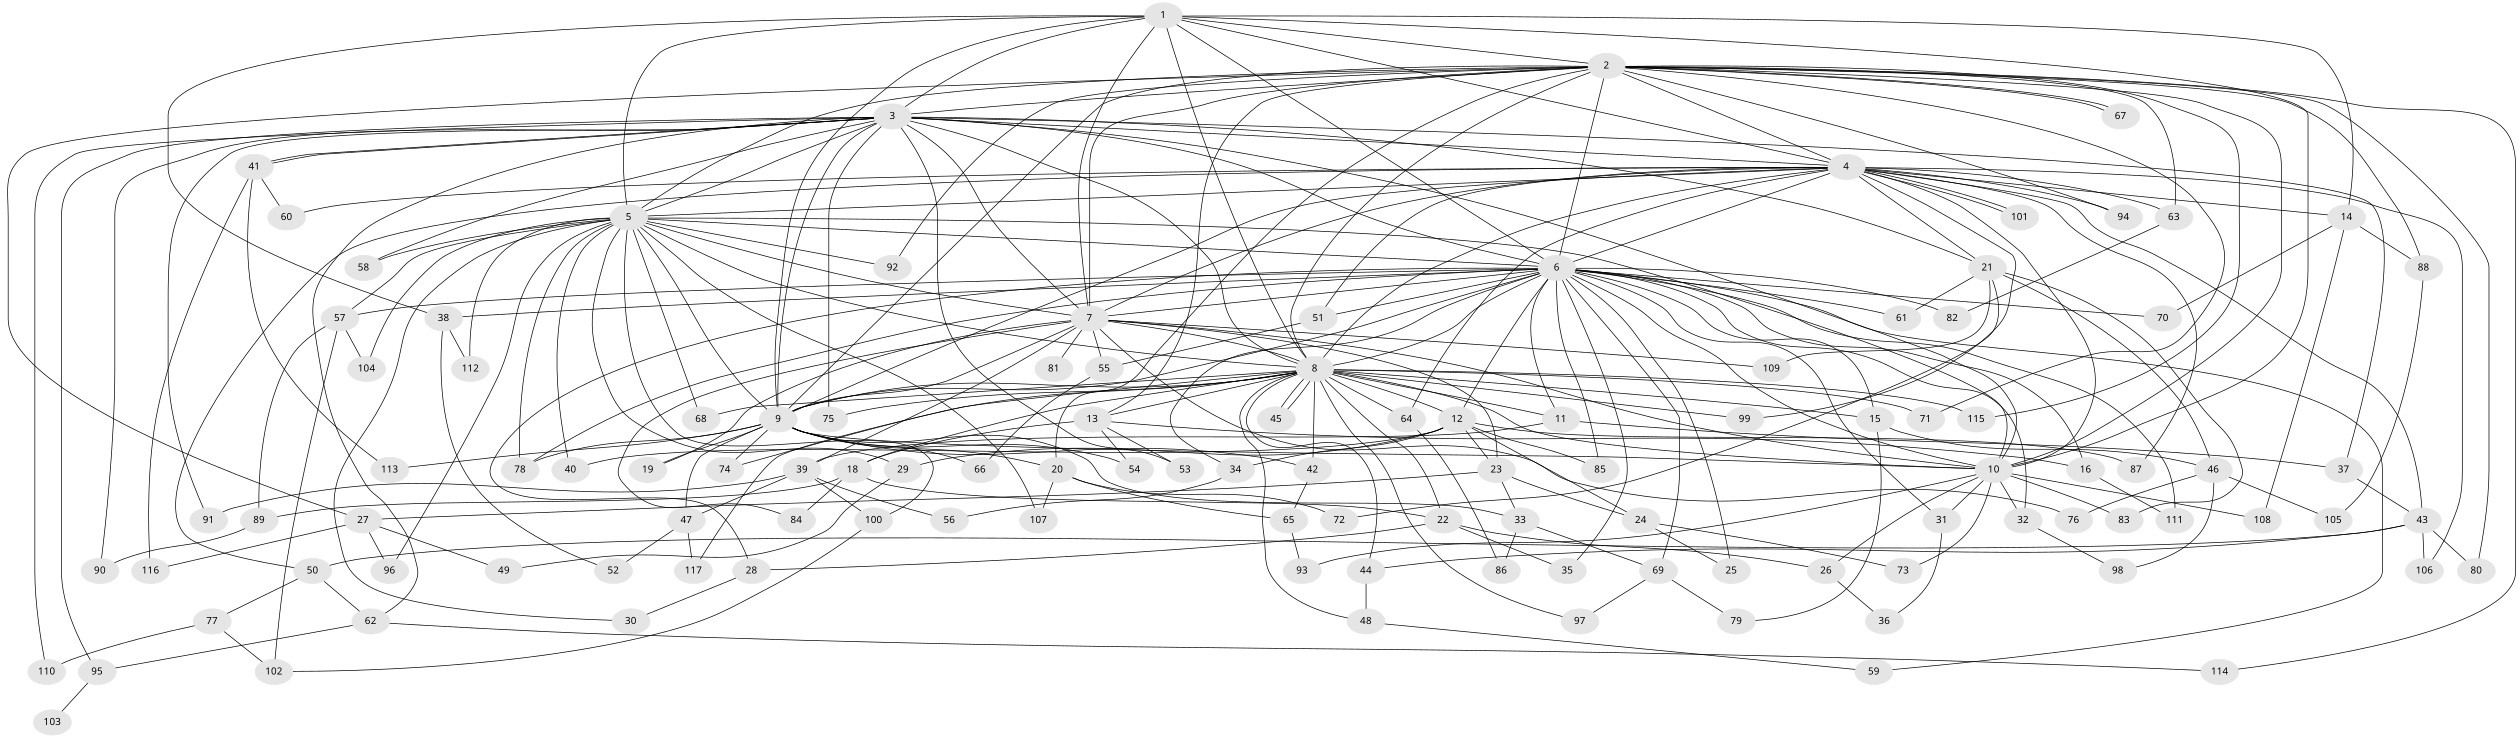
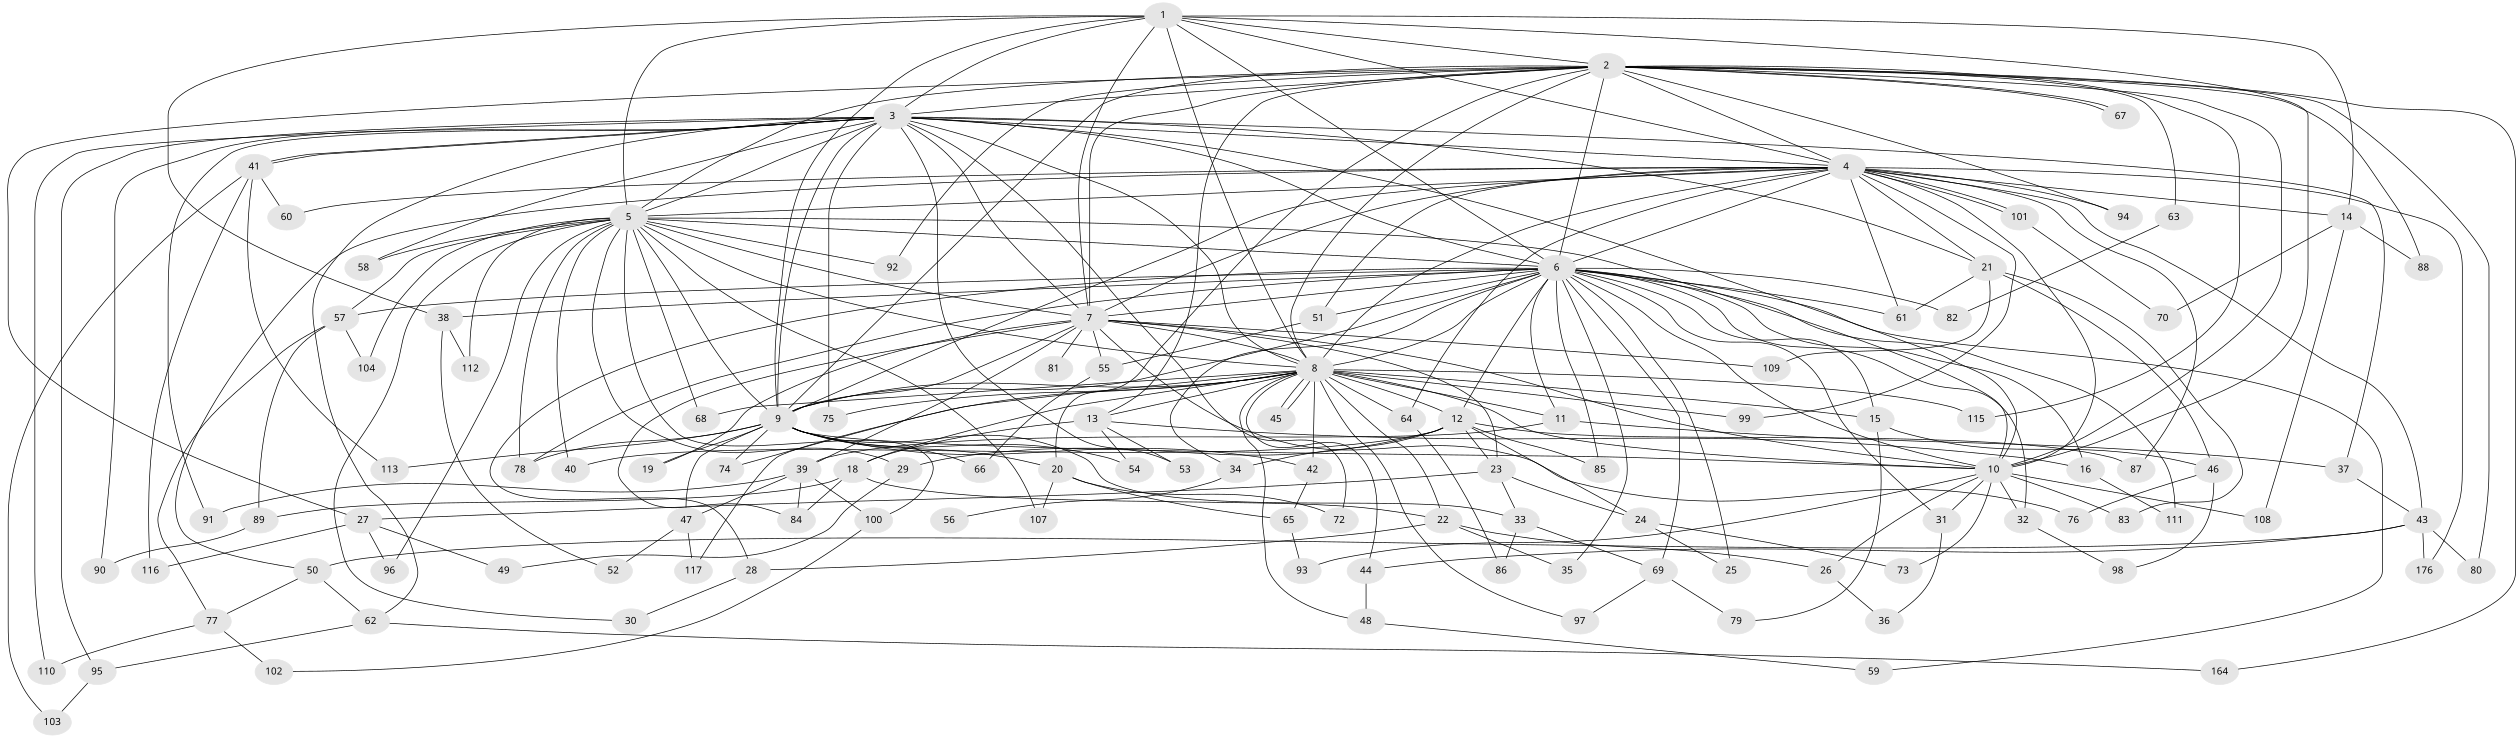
(1992, 176) -> (1874, 243)
(1831, 291) -> (2091, 268)
none -> (41, 395)
(1926, 419) -> none
(1729, 449) -> (1149, 333)
(301, 486) -> (179, 462)
(859, 494) -> (799, 495)
(2333, 520) -> none
(2424, 571) -> (2424, 571)
(2220, 672) -> (2220, 672)
